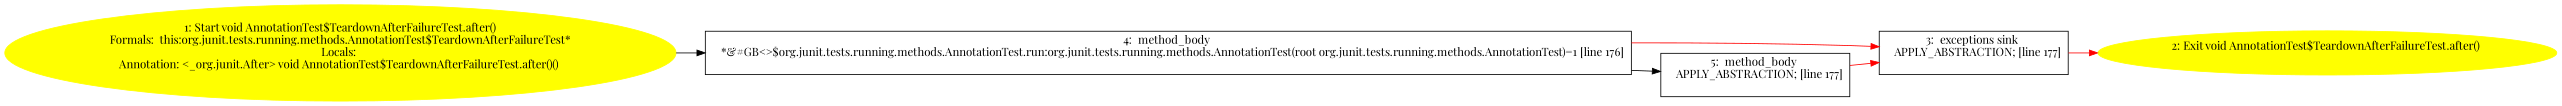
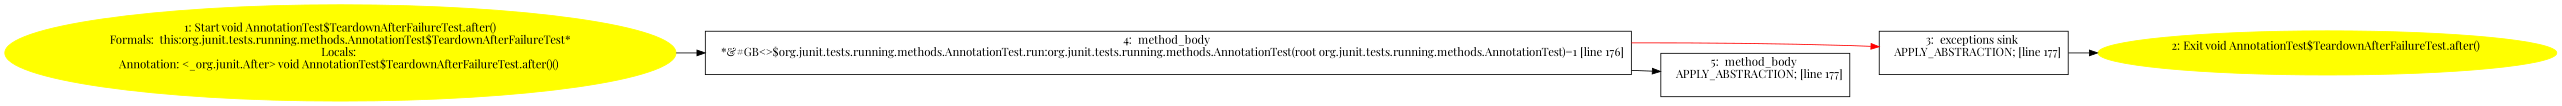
(2079, 53) -> (2079, 53)
(1860, 64) -> none
